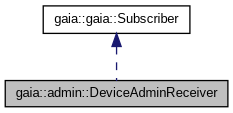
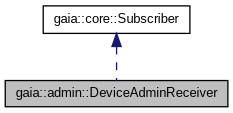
(117, 20) -> (117, 20)
